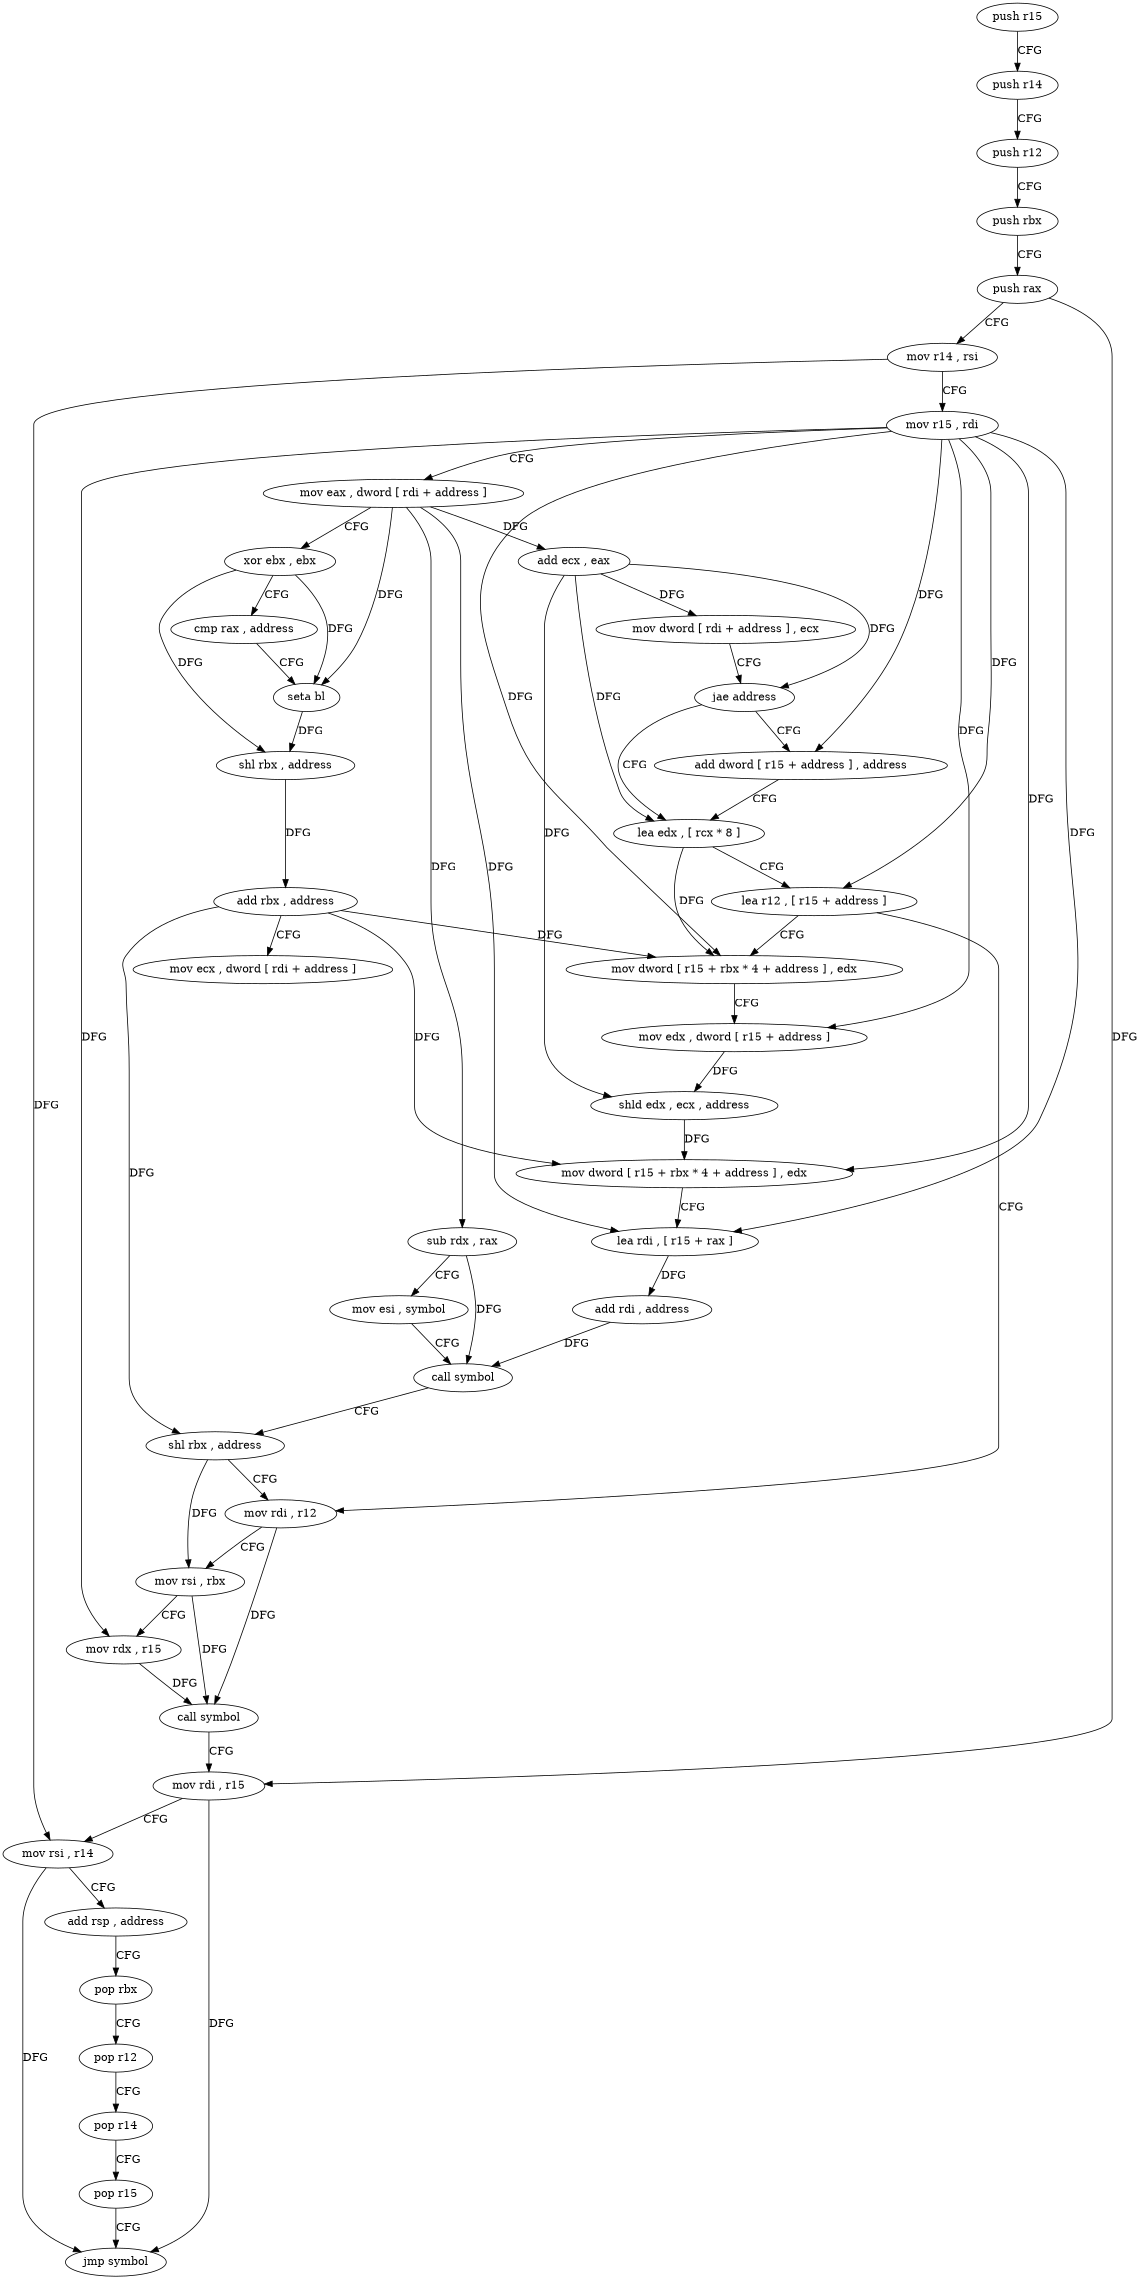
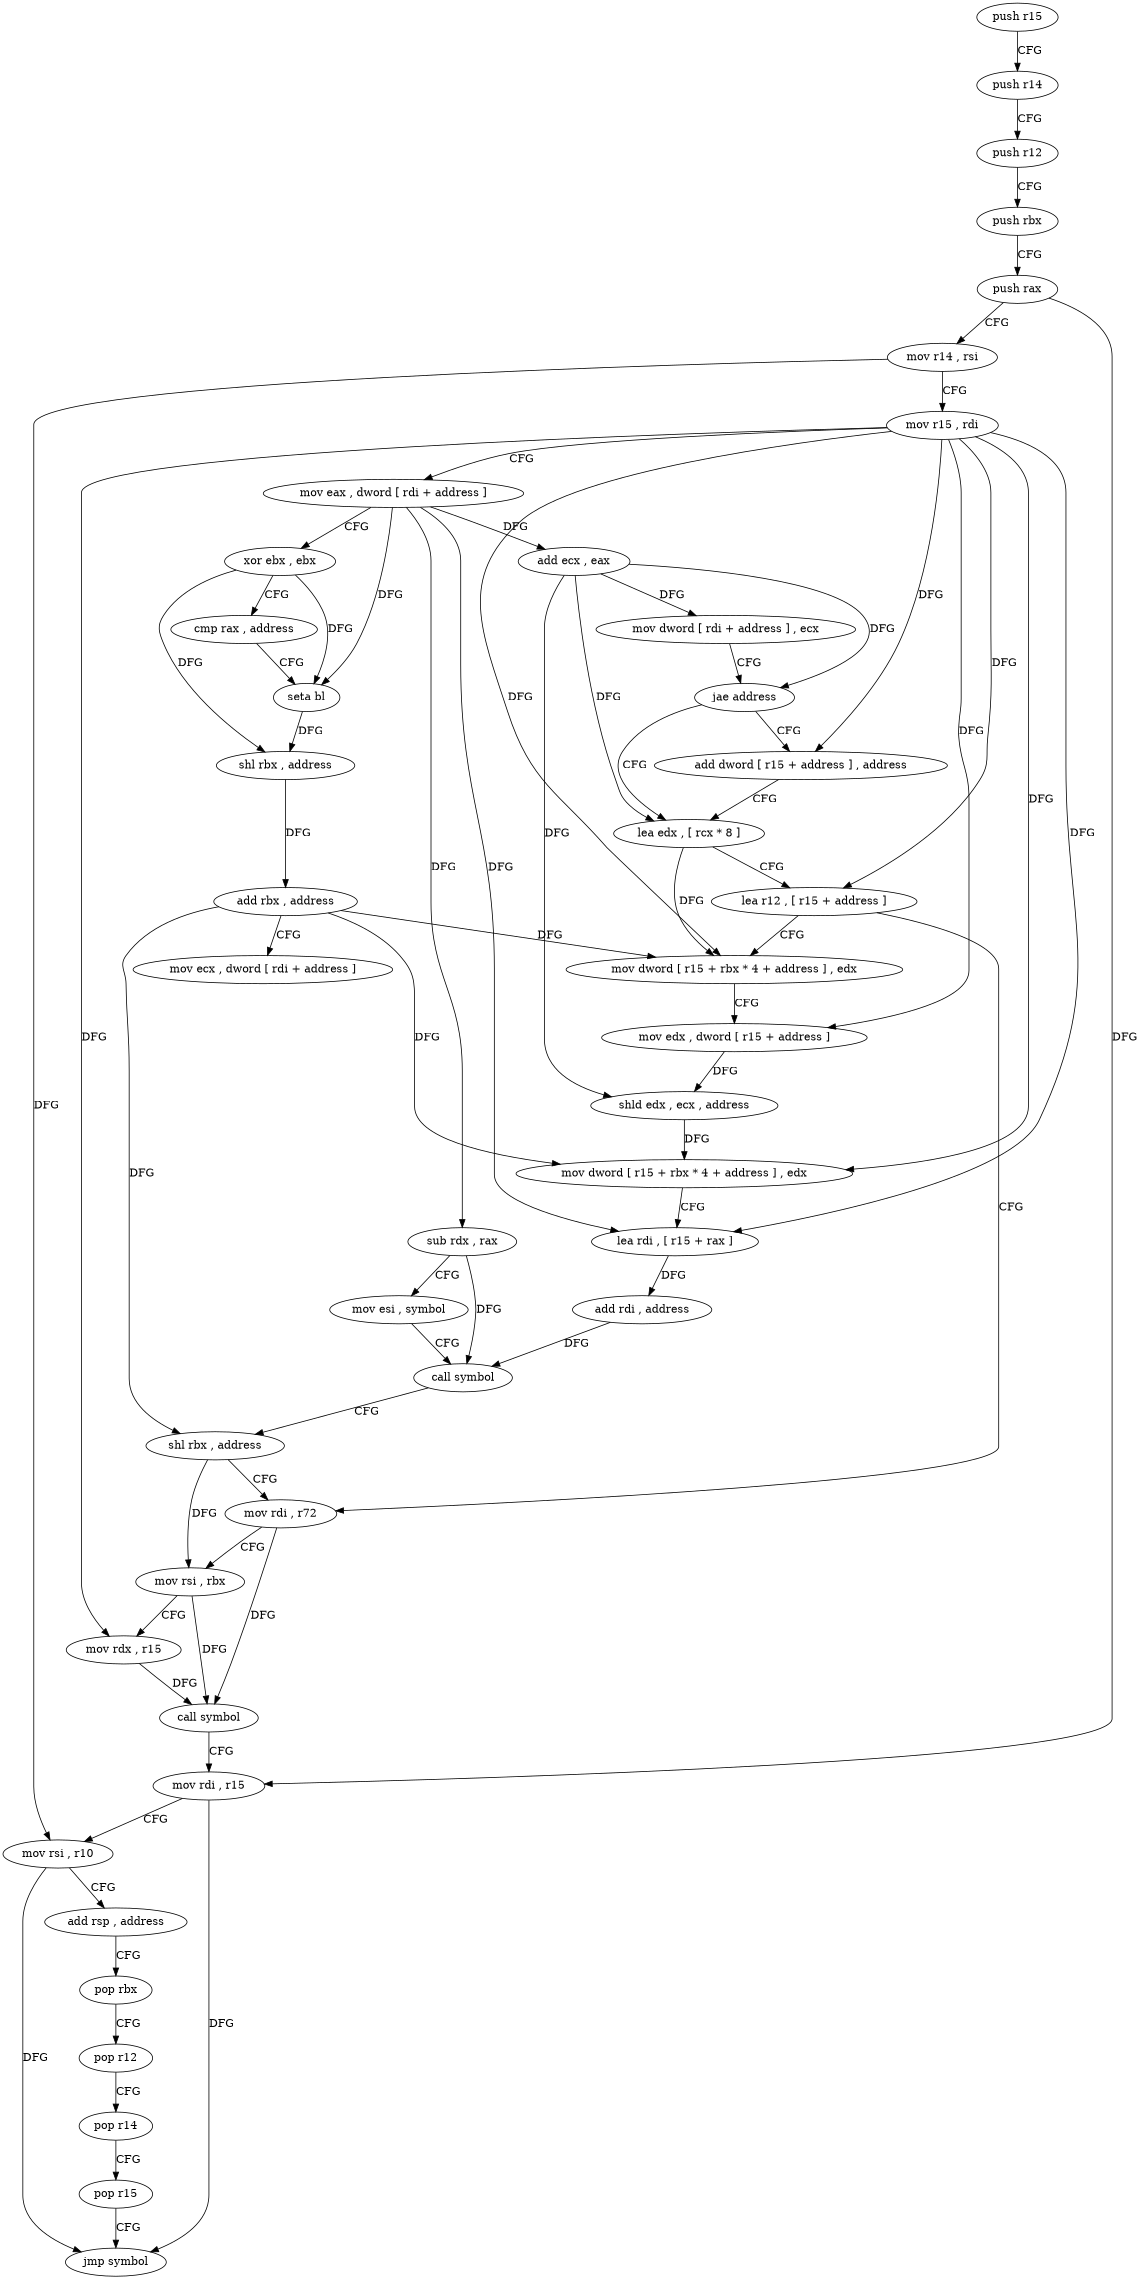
(281, 1514) -> (281, 1514)
(58, 1854) -> (58, 1854)
